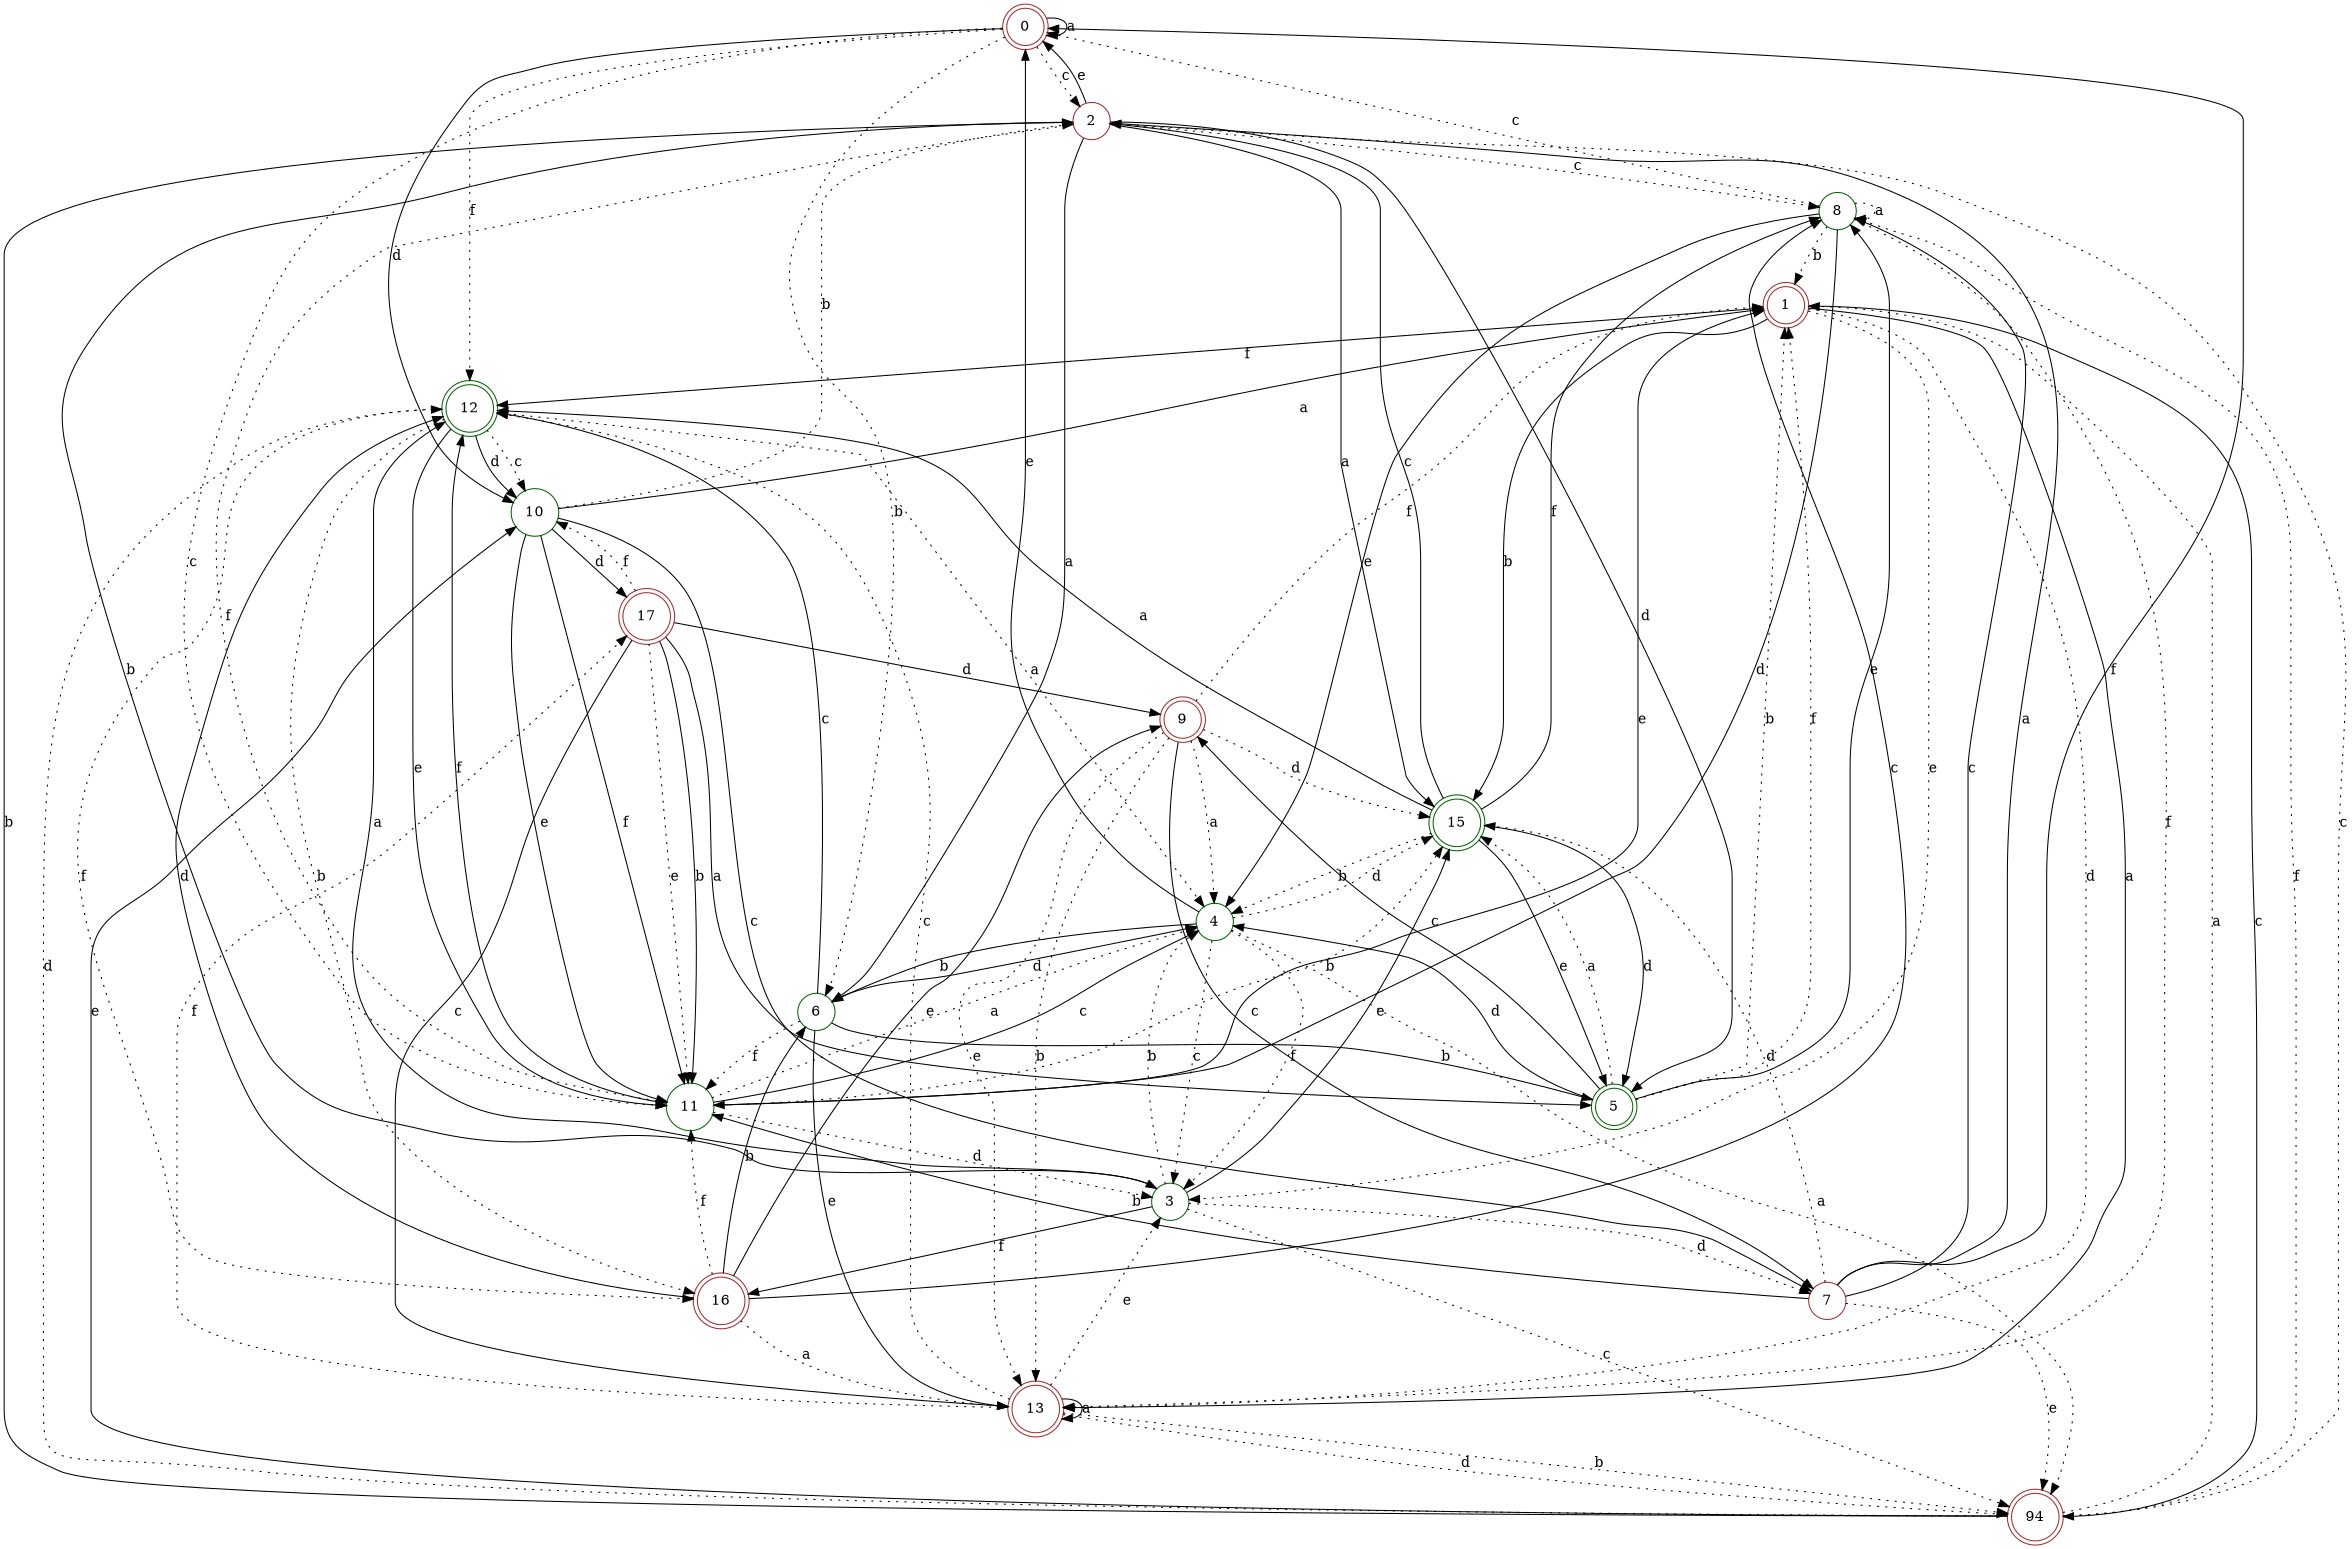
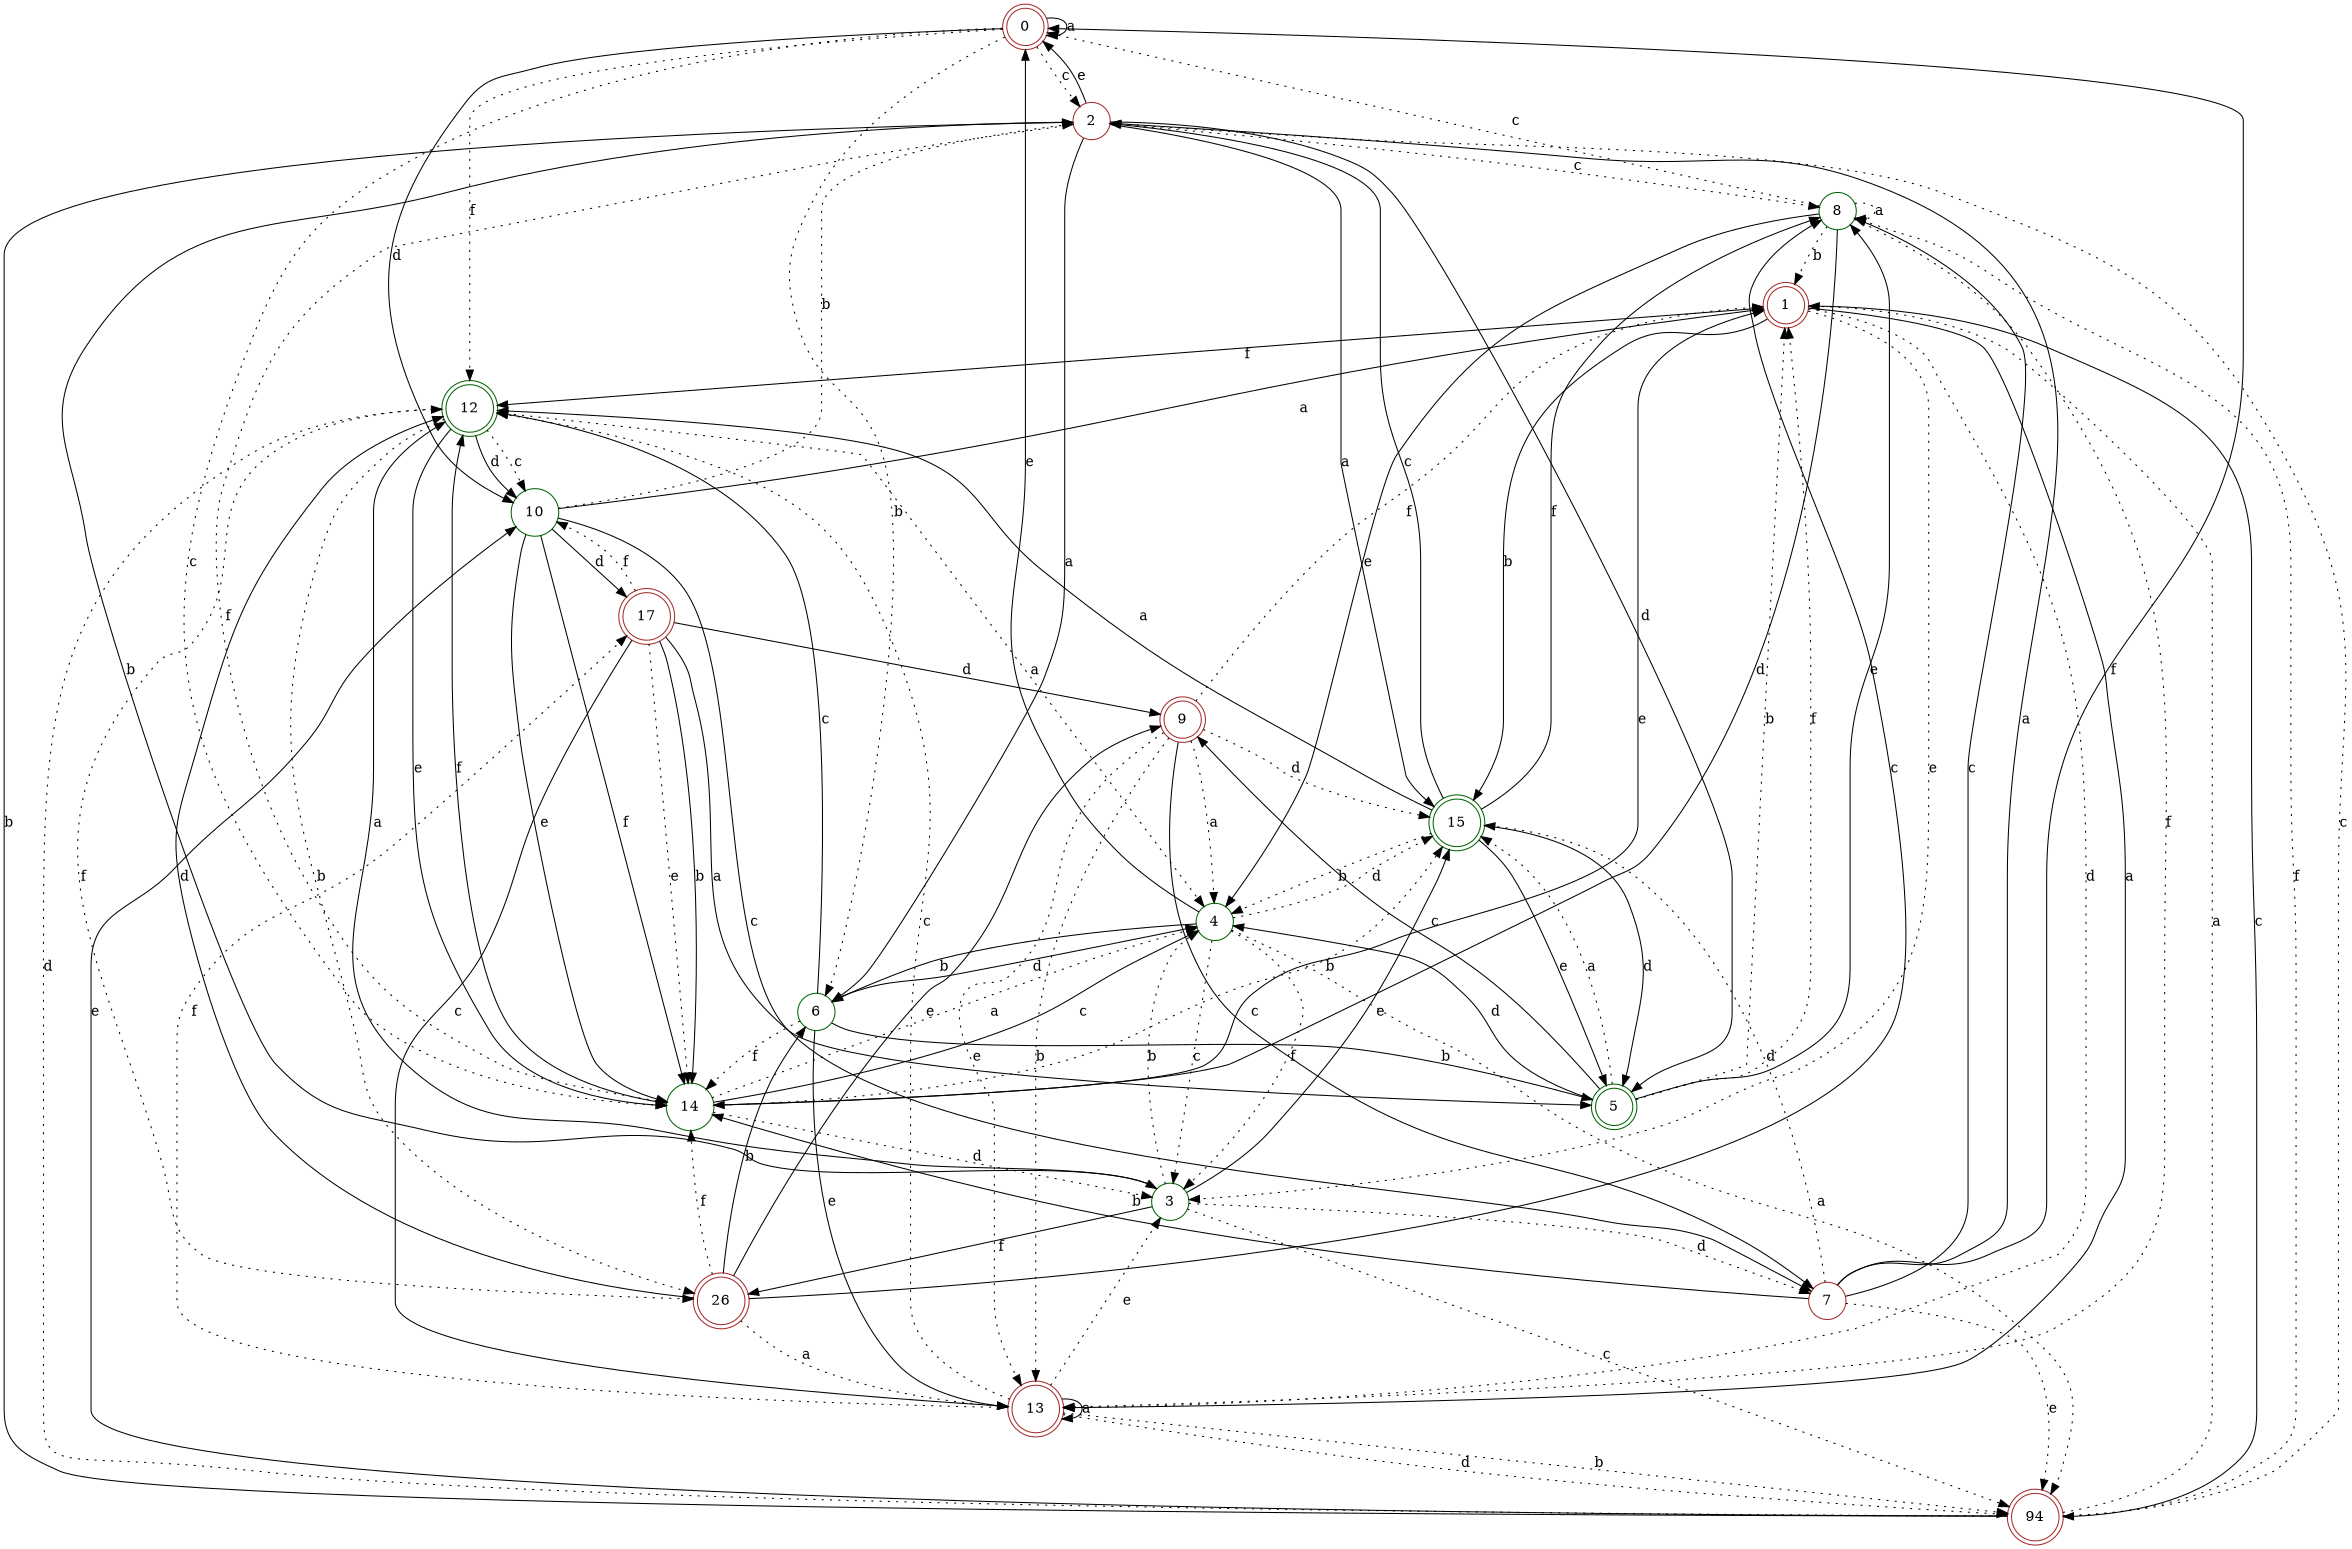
(690, 1107) -> (690, 1107)
(721, 1301) -> (721, 1301)
